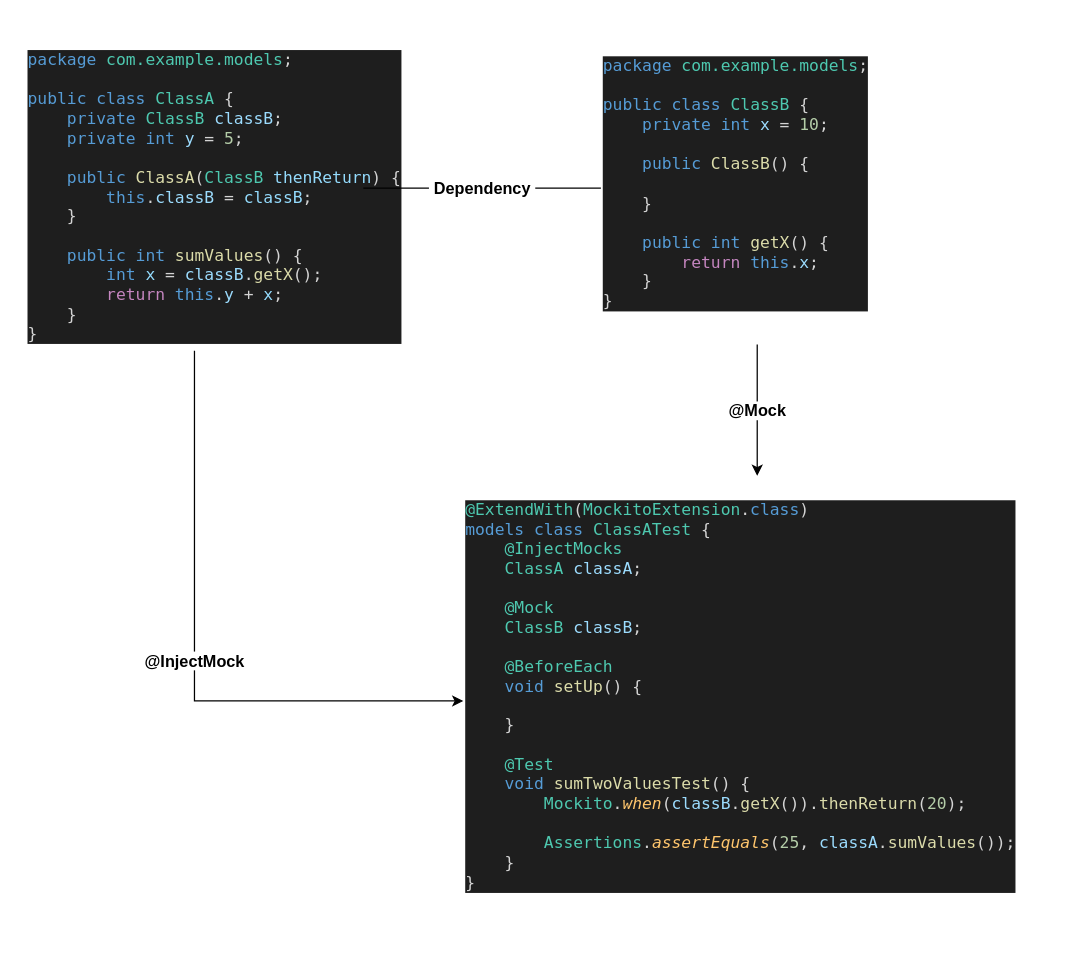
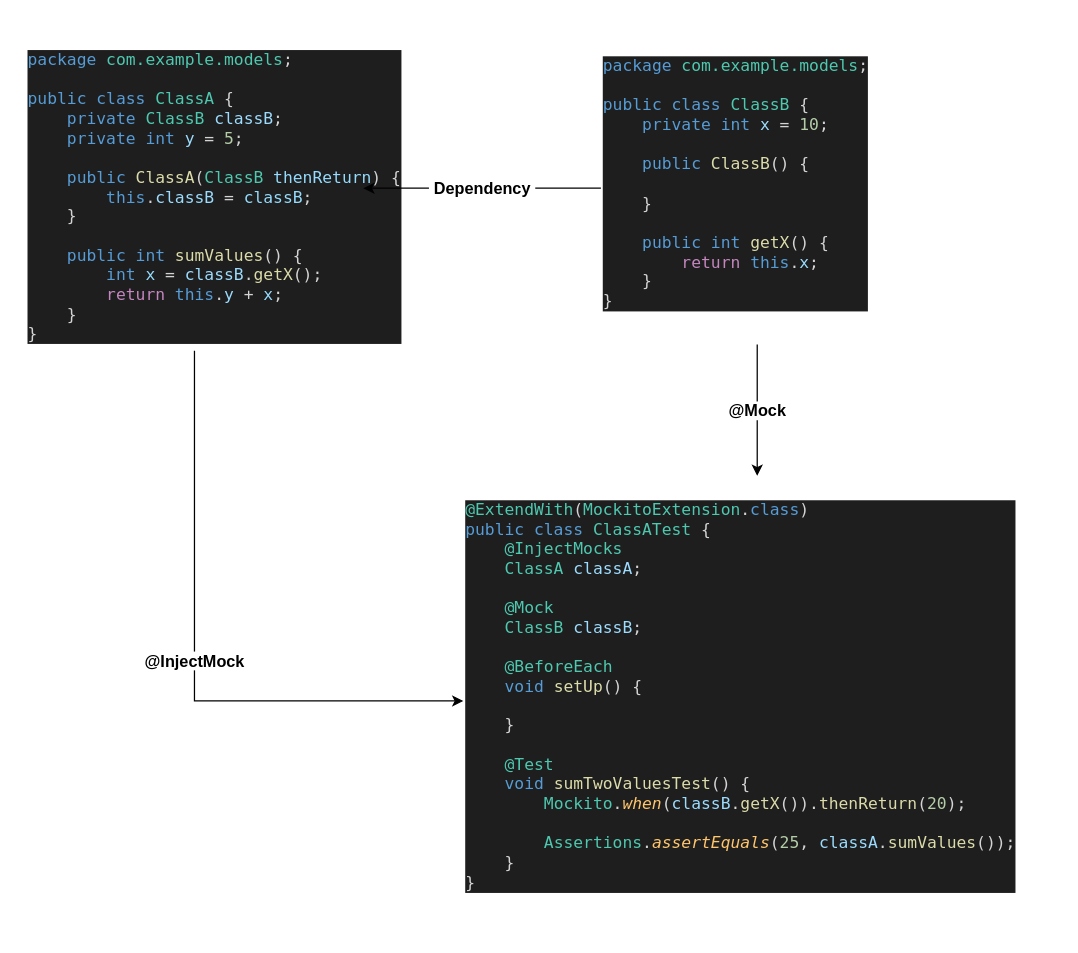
(369, 188) -> (373, 188)
(650, 619) -> (650, 619)
